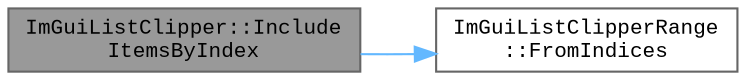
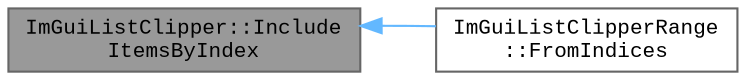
(387, 54) -> (409, 26)
